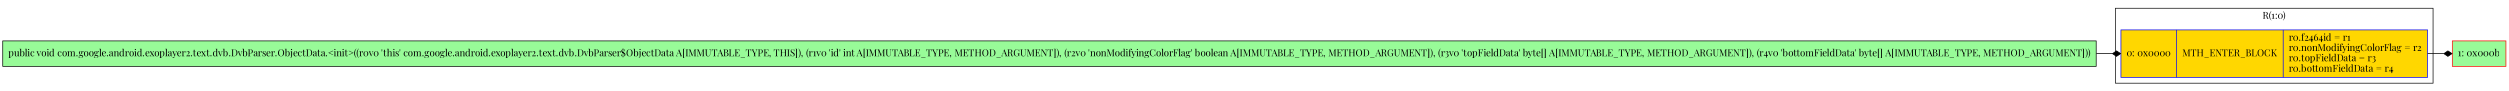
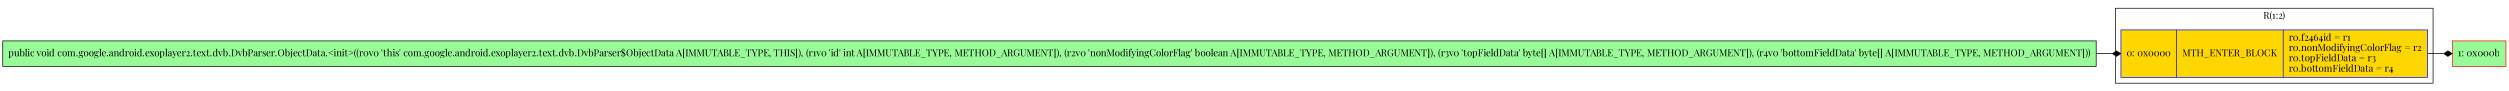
(2274, 16) -> (2274, 16)
